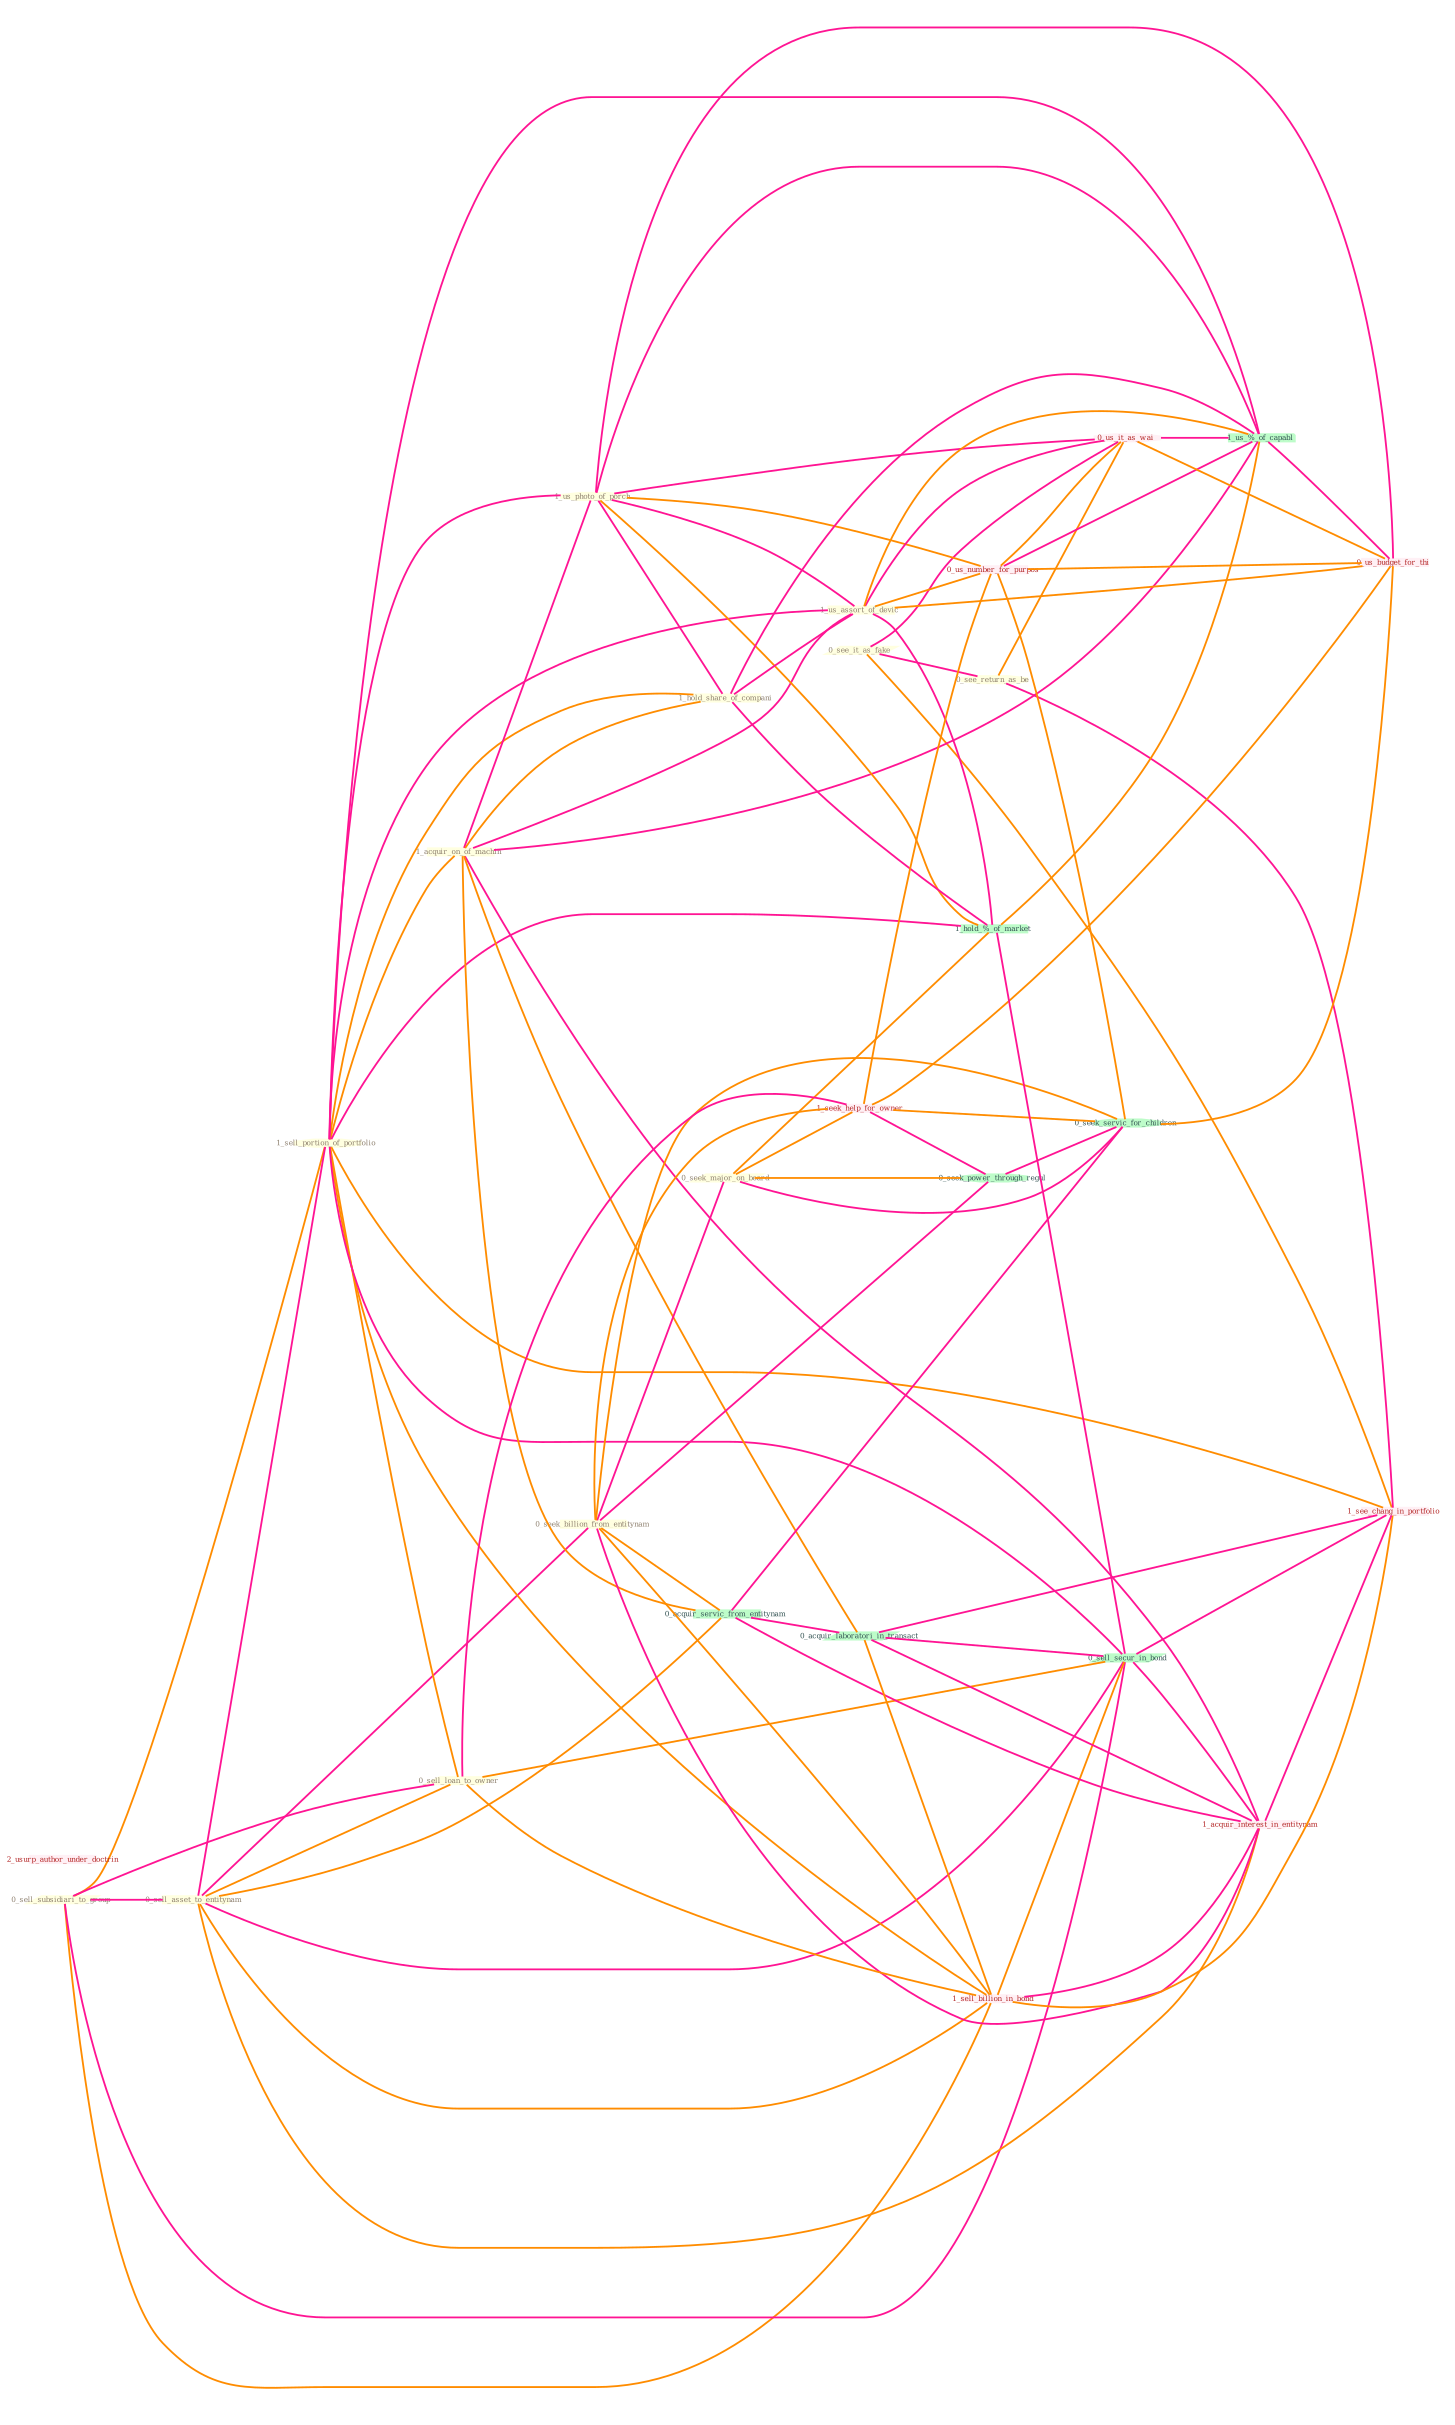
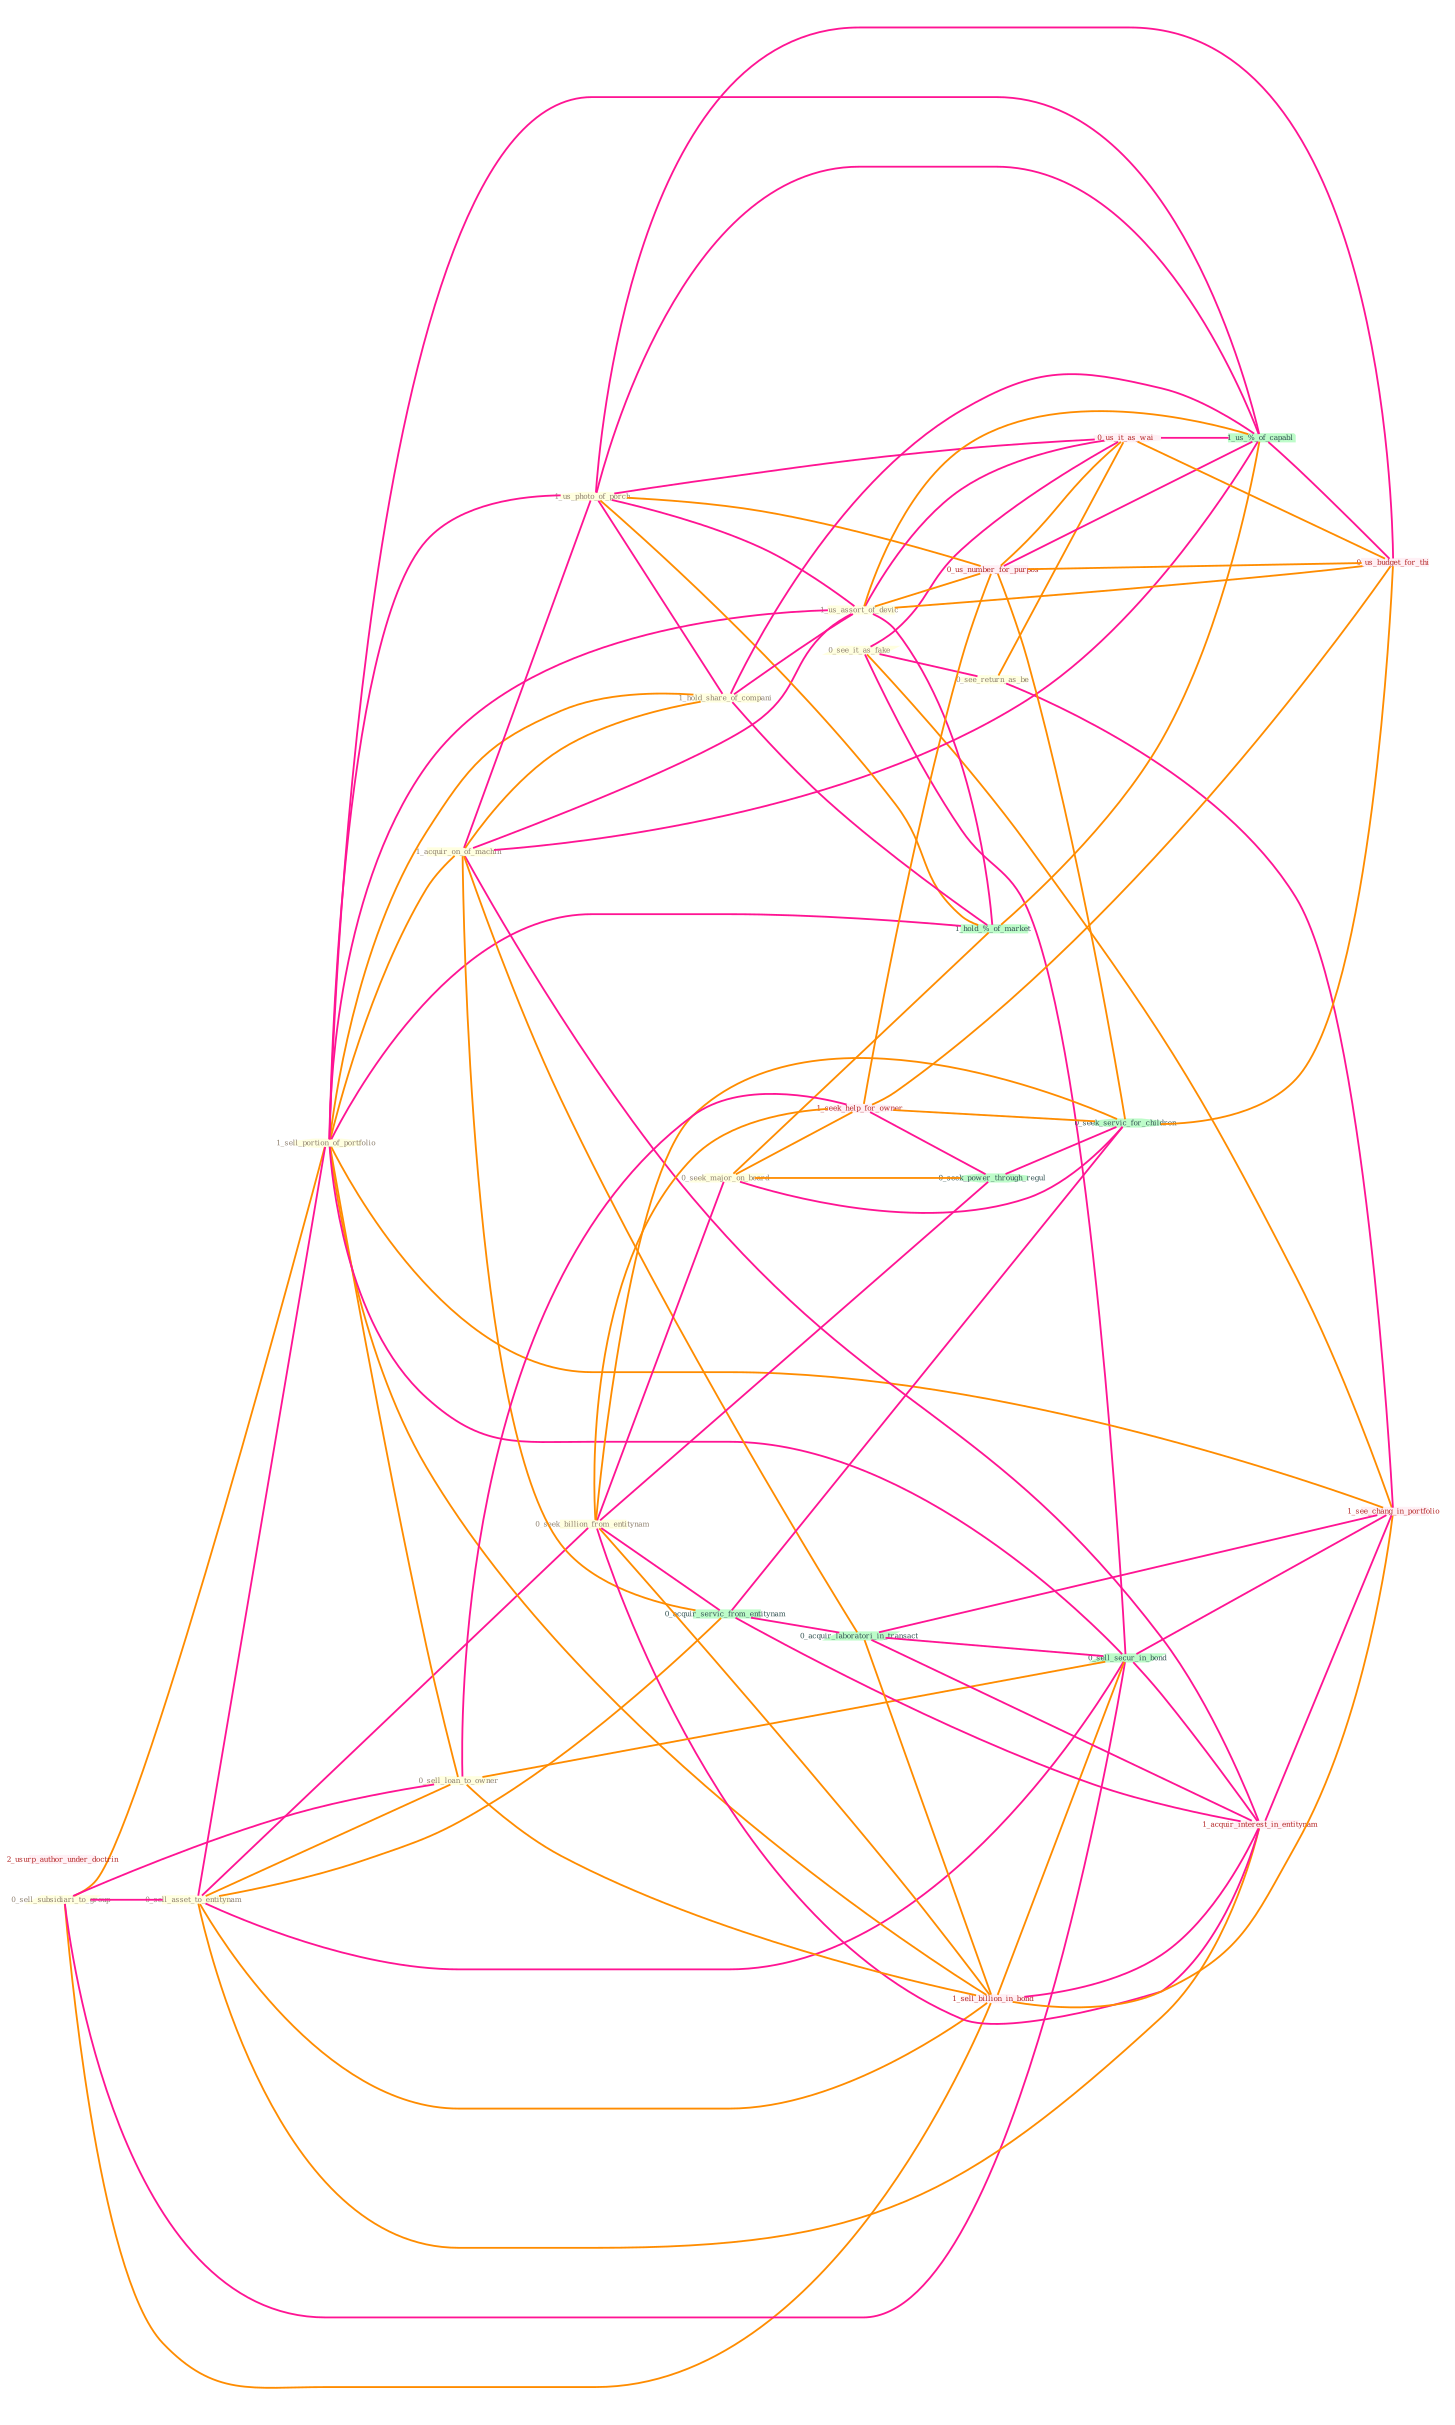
(1061, 1293) -> (1069, 1075)
(660, 1569) -> (660, 1569)
